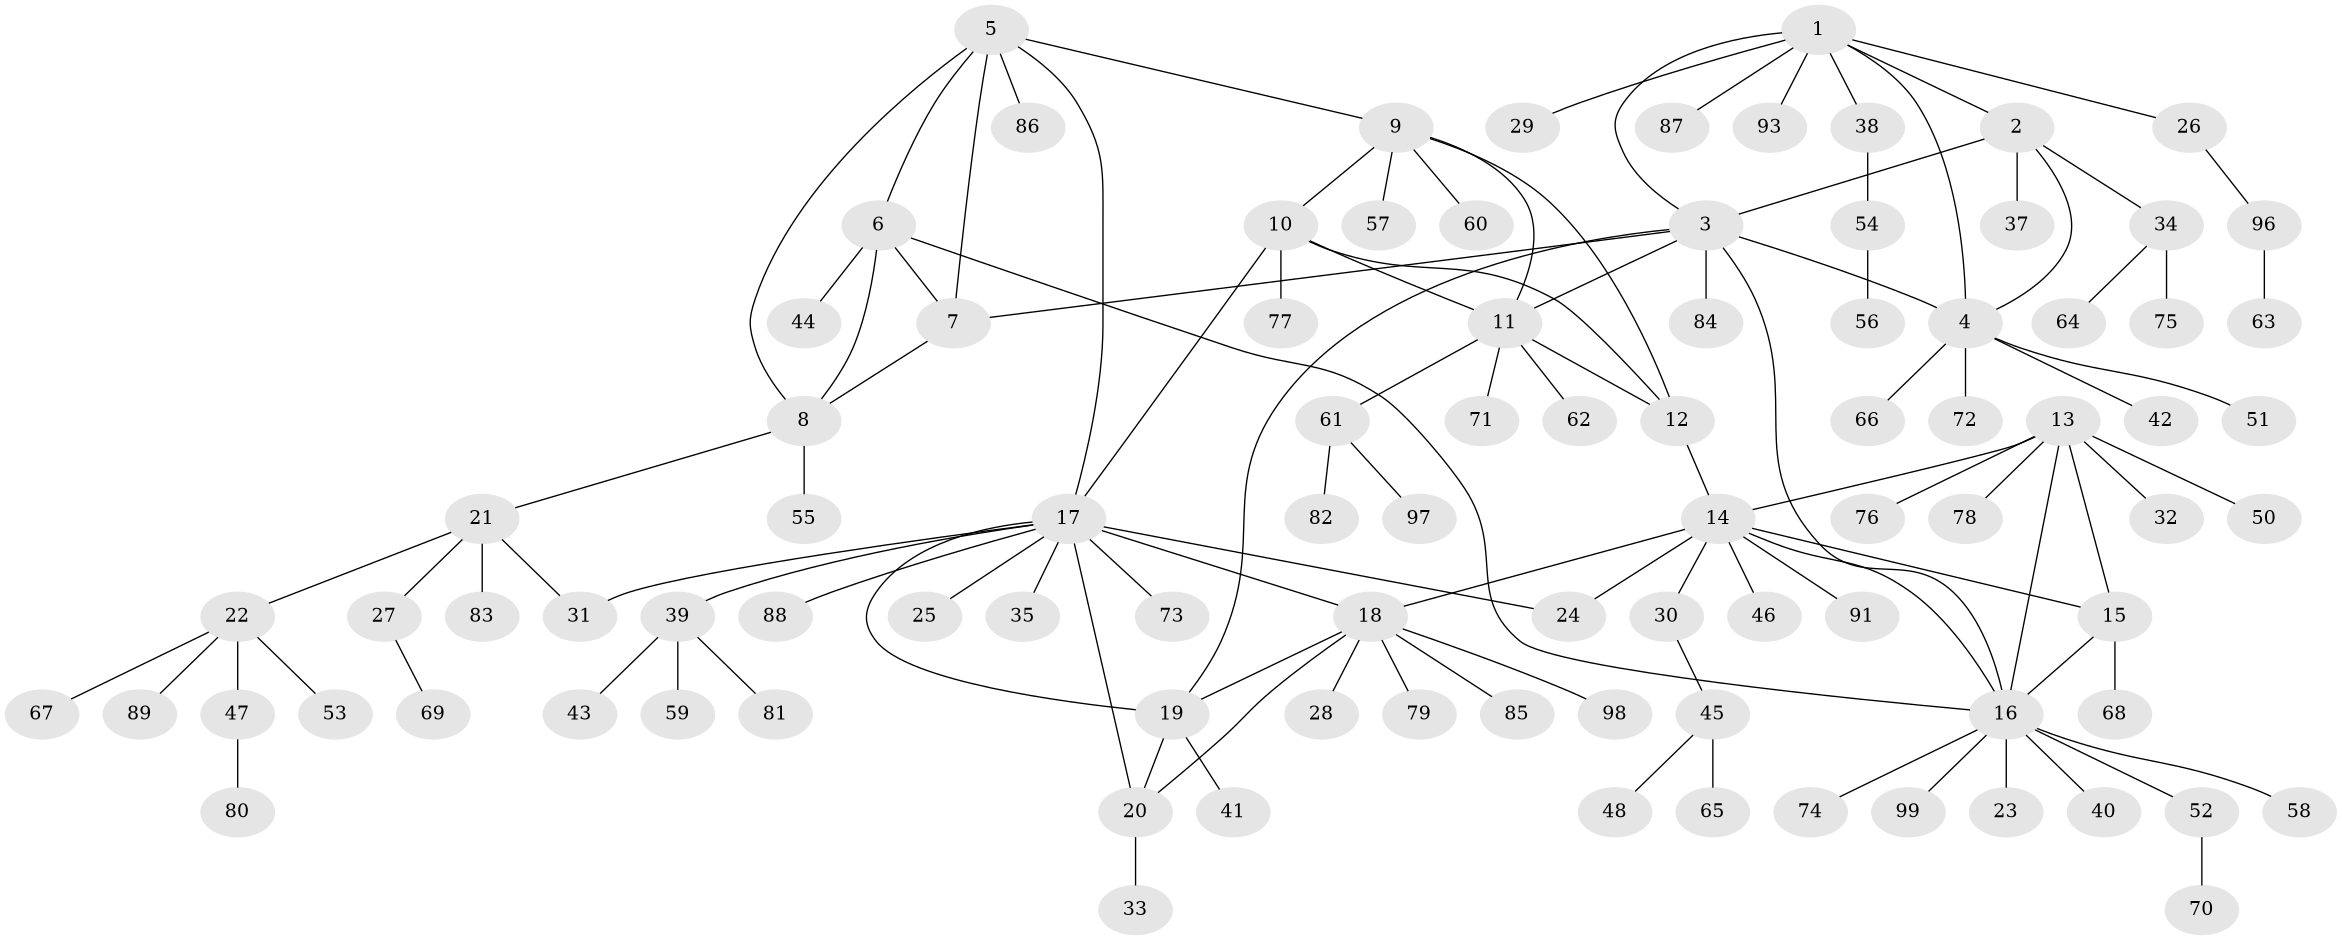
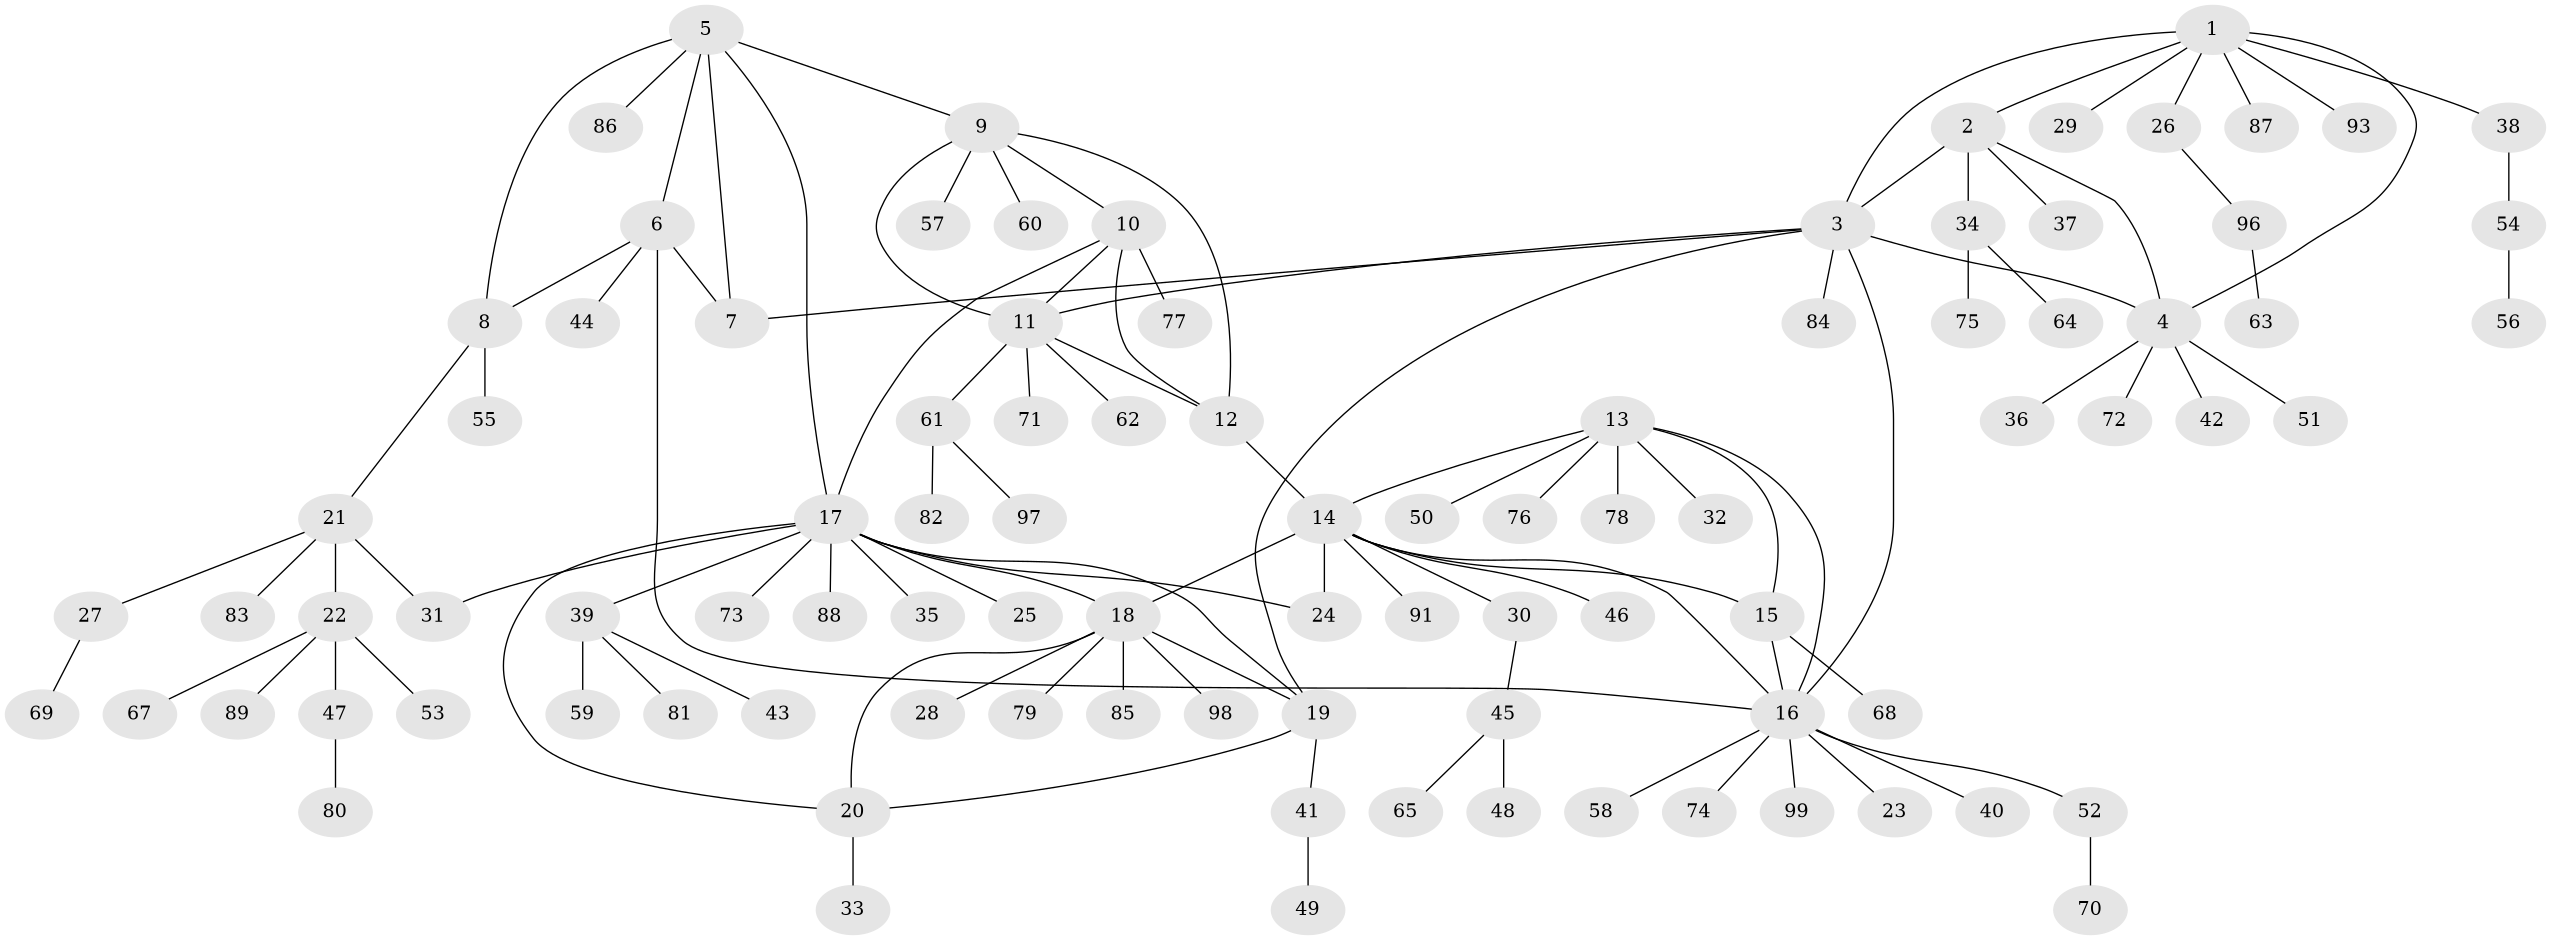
(879, 372) -> none
(1868, 421) -> (2017, 421)
none -> (1308, 910)
